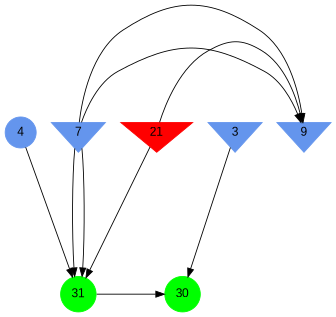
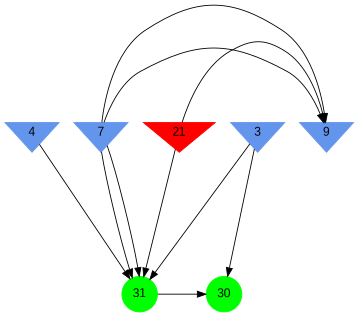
(21, 132) -> (32, 132)
none -> (202, 208)
